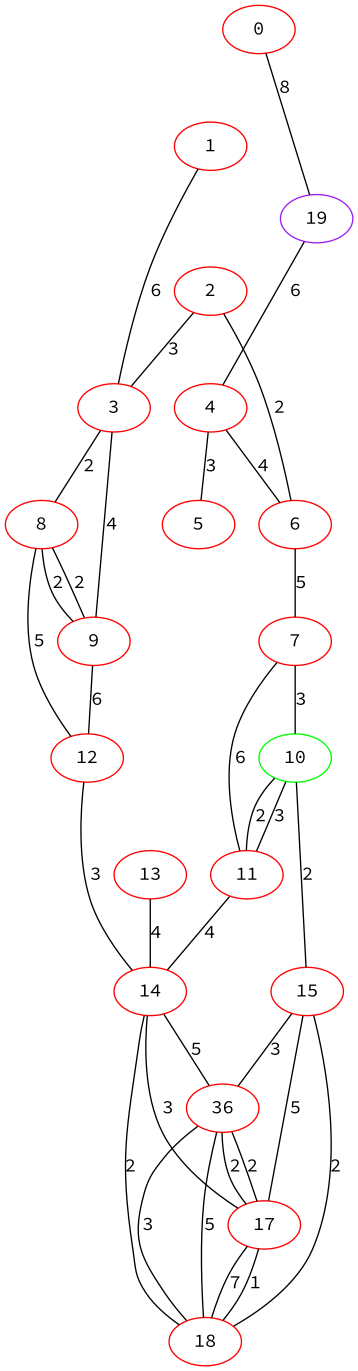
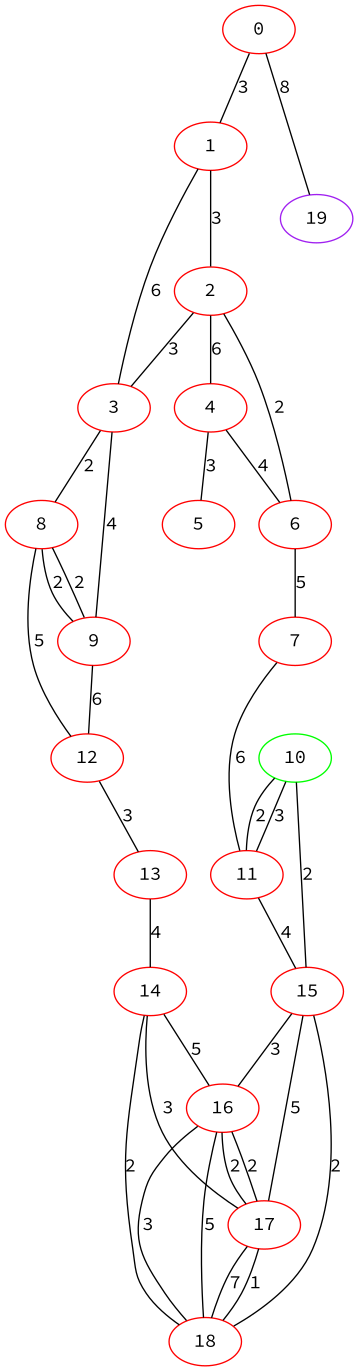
none -> (235, 88)
none -> (211, 218)
(264, 313) -> (211, 350)
(295, 700) -> none
(86, 882) -> (119, 817)
(198, 933) -> (277, 933)
(223, 1108) -> (223, 1108)
